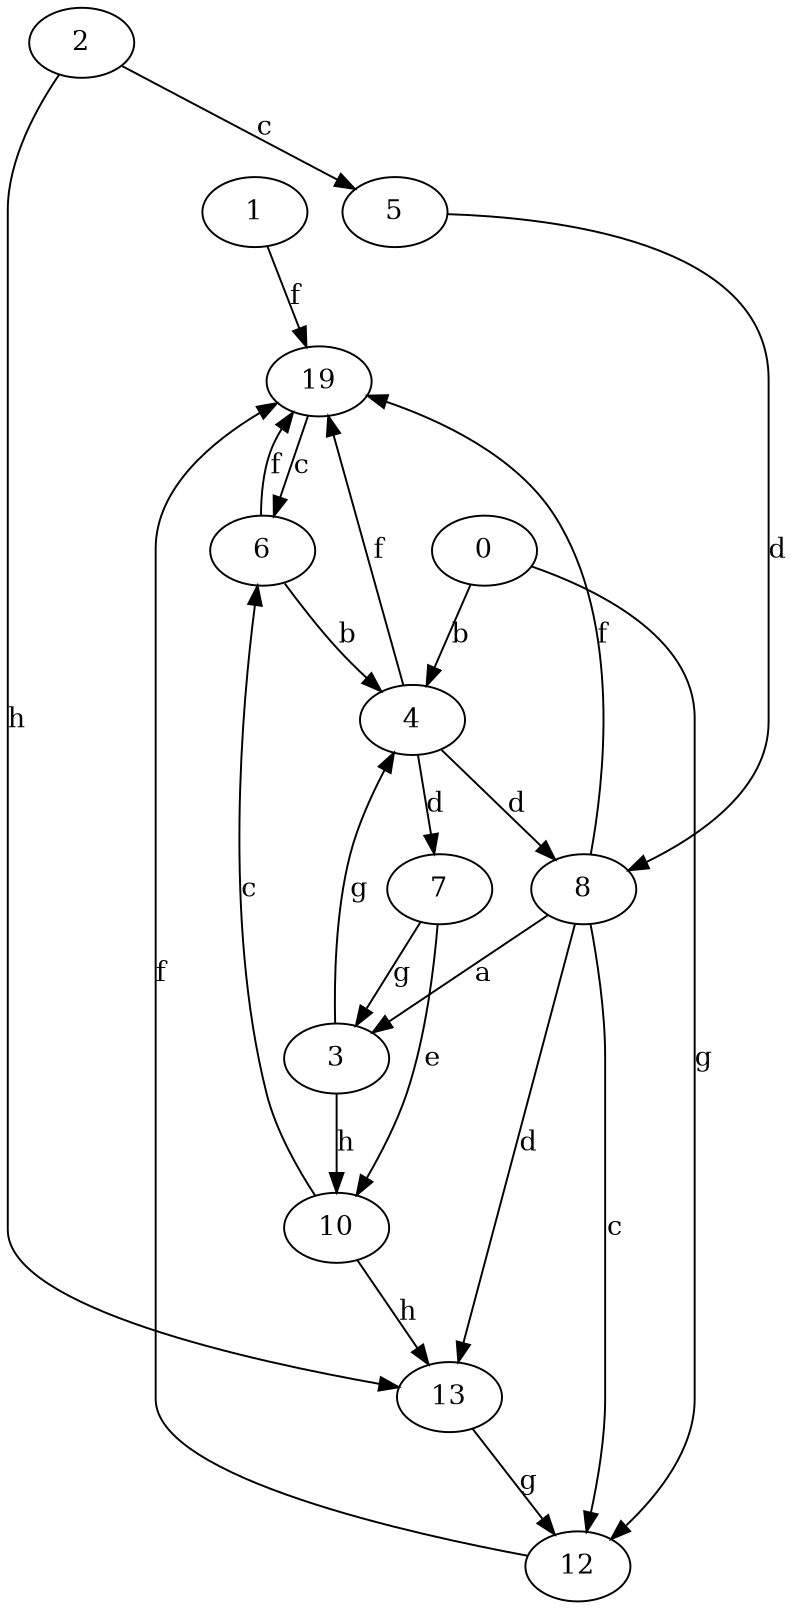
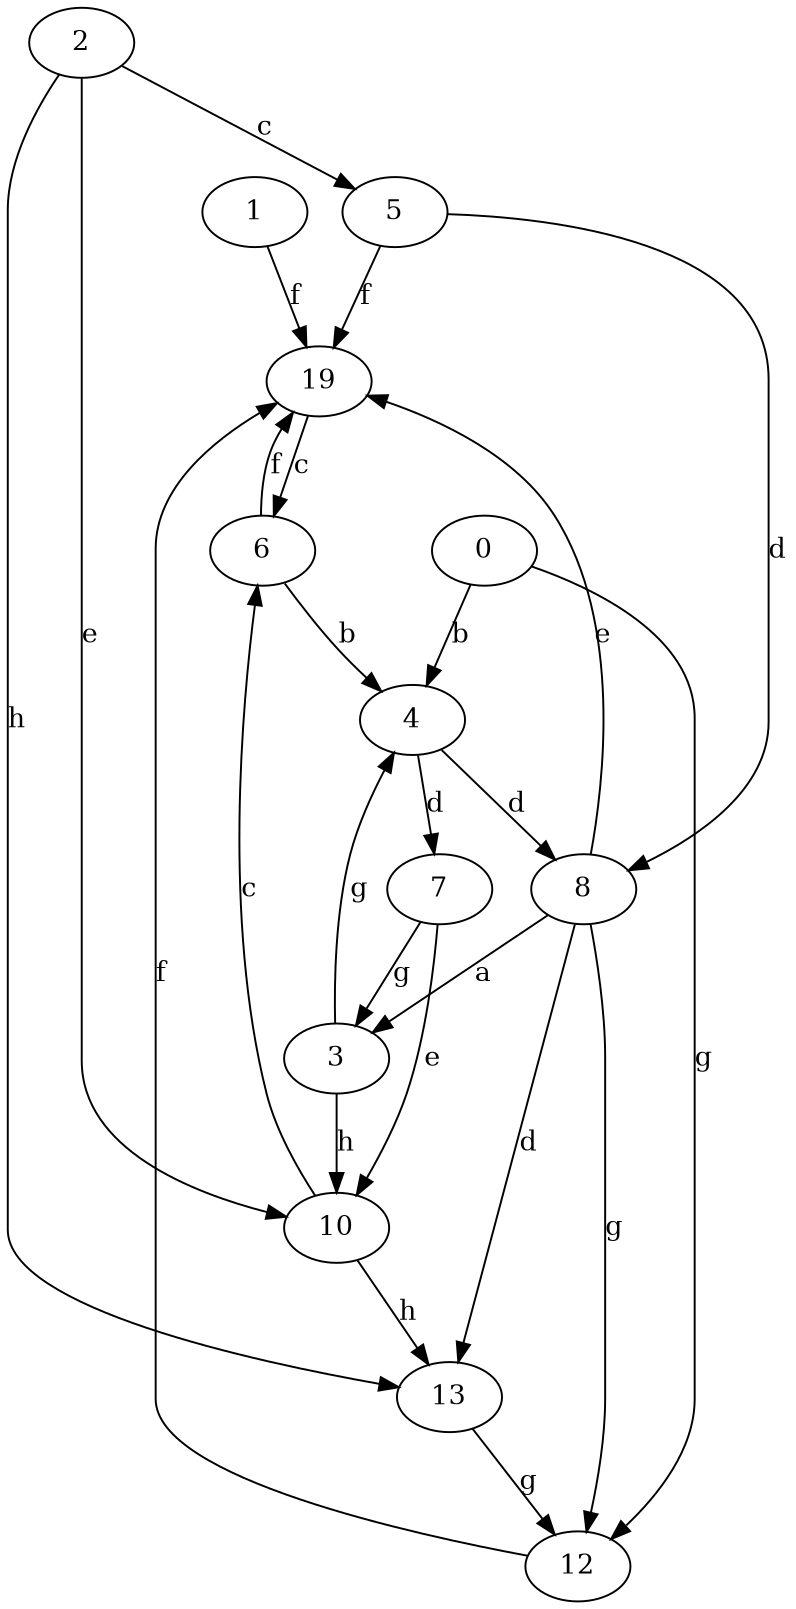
(368, 560) -> (361, 288)
(603, 635) -> (603, 635)
none -> (82, 698)
(615, 1228) -> (615, 1228)
